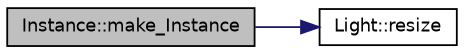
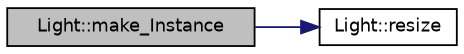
(131, 27) -> (131, 27)
